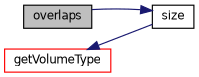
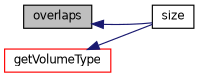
(116, 9) -> (128, 24)
